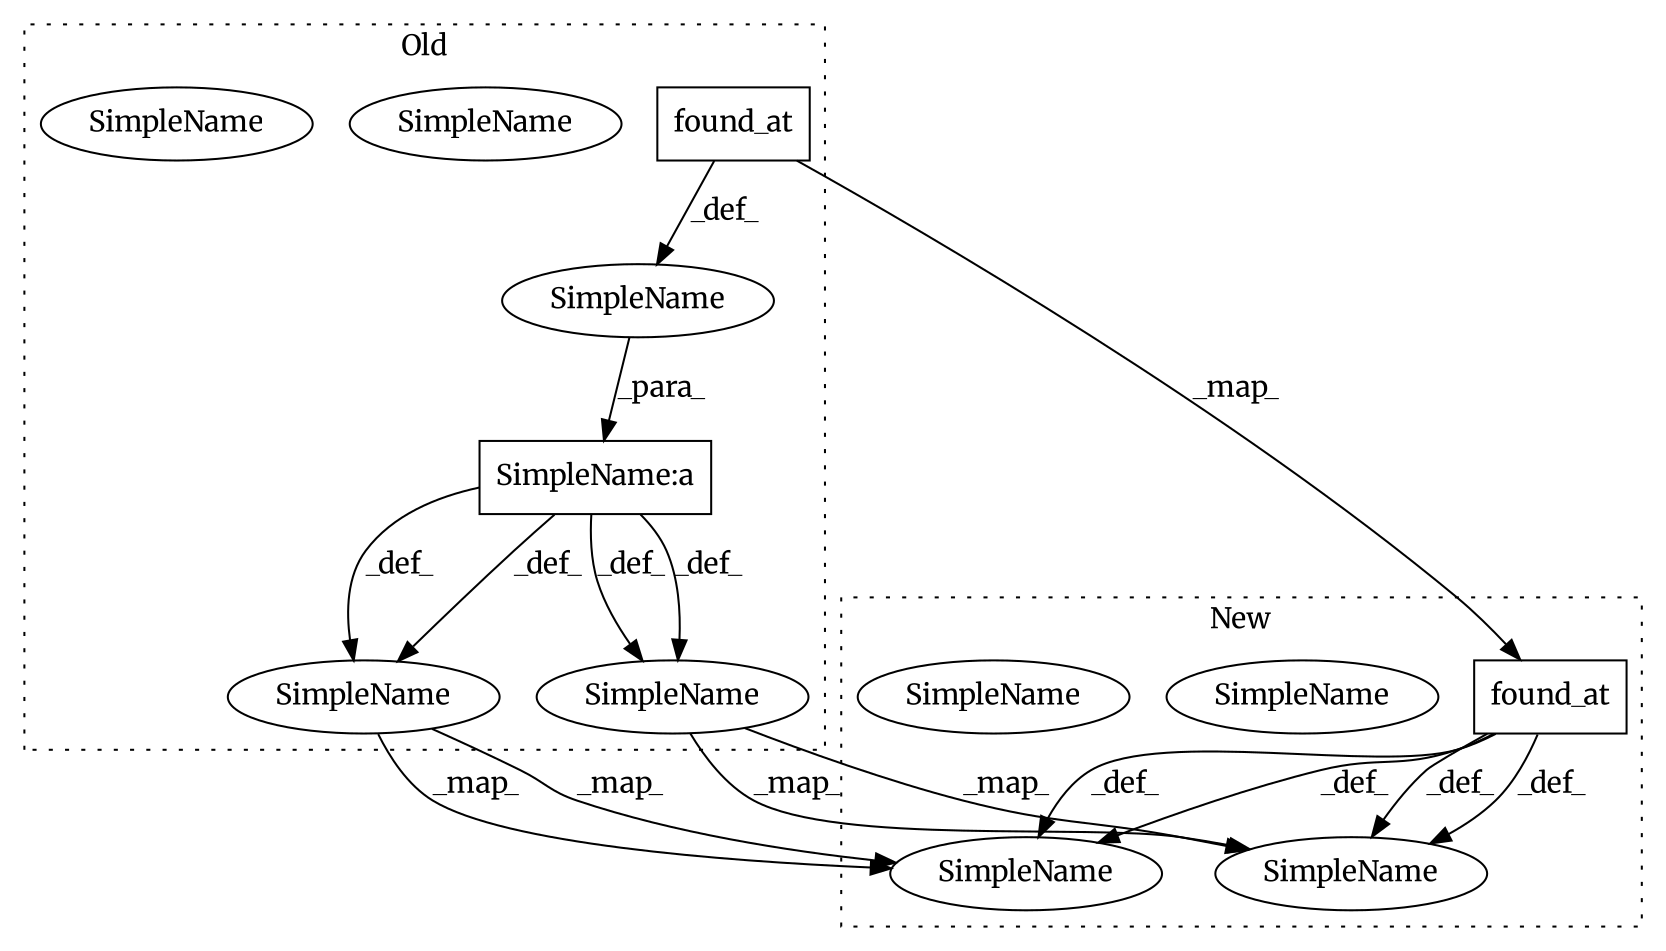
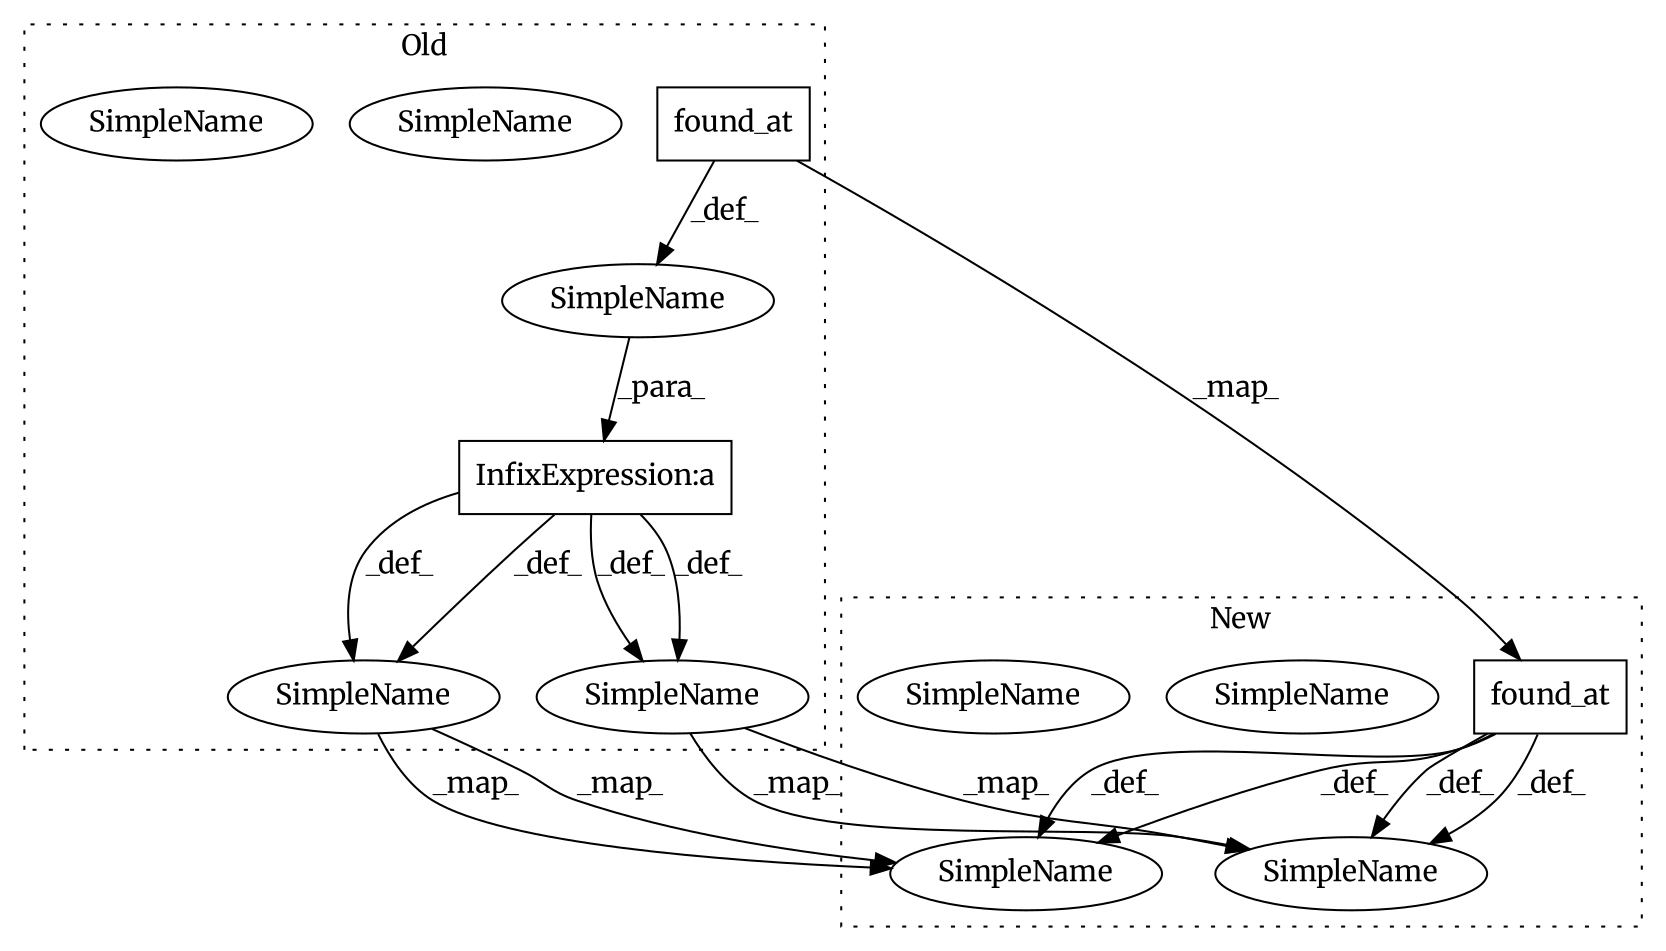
(595, 478) -> (595, 478)
